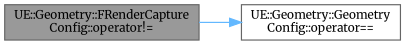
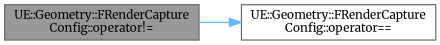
(321, 22) -> (339, 22)
